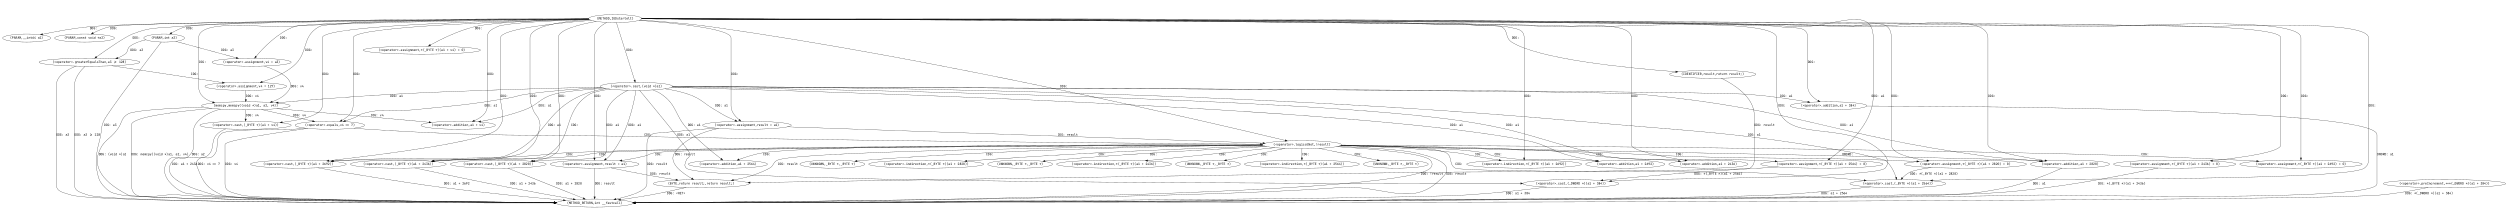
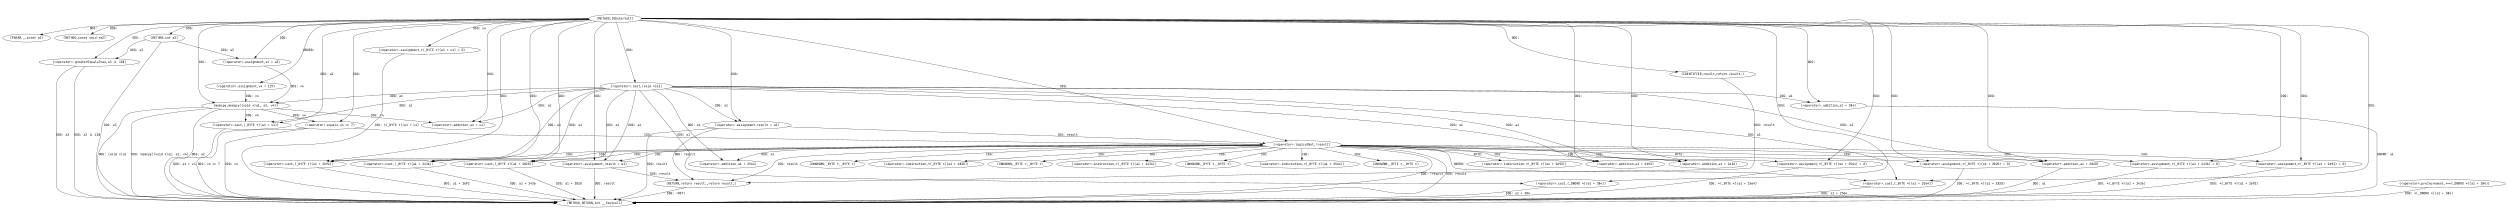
(1146, 21) -> (1181, 20)
(479, 28) -> (479, 28)
(85, 38) -> (85, 38)
(164, 38) -> (164, 38)
(310, 50) -> (310, 50)
(167, 74) -> none
(327, 74) -> (327, 74)
(1878, 96) -> (1878, 96)
(473, 104) -> (438, 98)
(576, 125) -> (576, 125)
none -> (898, 148)
none -> (1736, 151)
none -> (1509, 153)
(768, 154) -> (768, 154)
(1479, 154) -> (1479, 154)
(1680, 154) -> (1680, 154)
(1849, 154) -> (1849, 154)
(185, 164) -> (185, 164)
(1460, 164) -> (1460, 164)
(1916, 170) -> (1305, 200)
(1677, 174) -> (1422, 198)
none -> (282, 180)
(701, 184) -> (701, 184)
none -> (1459, 201)
